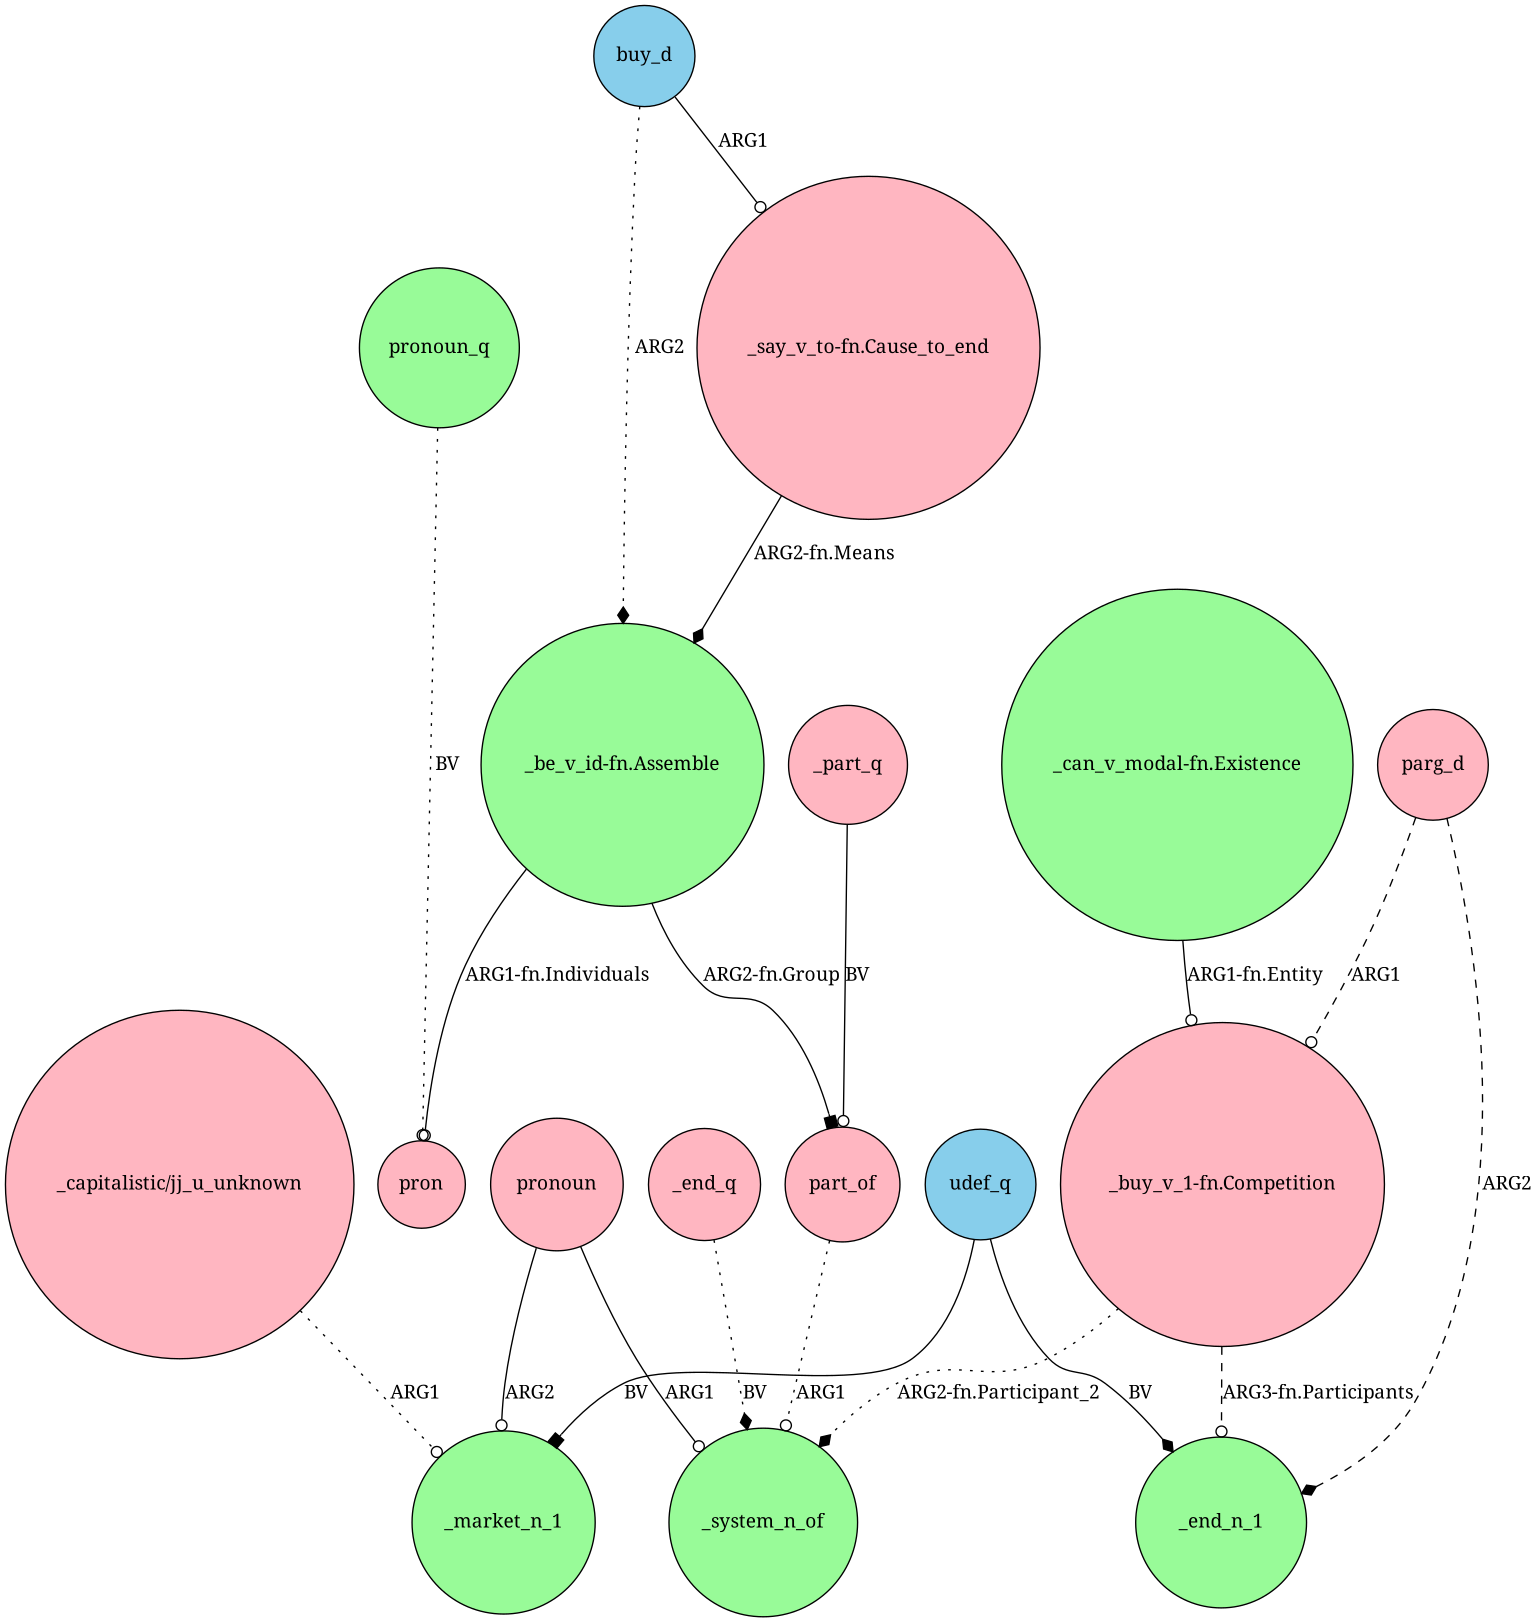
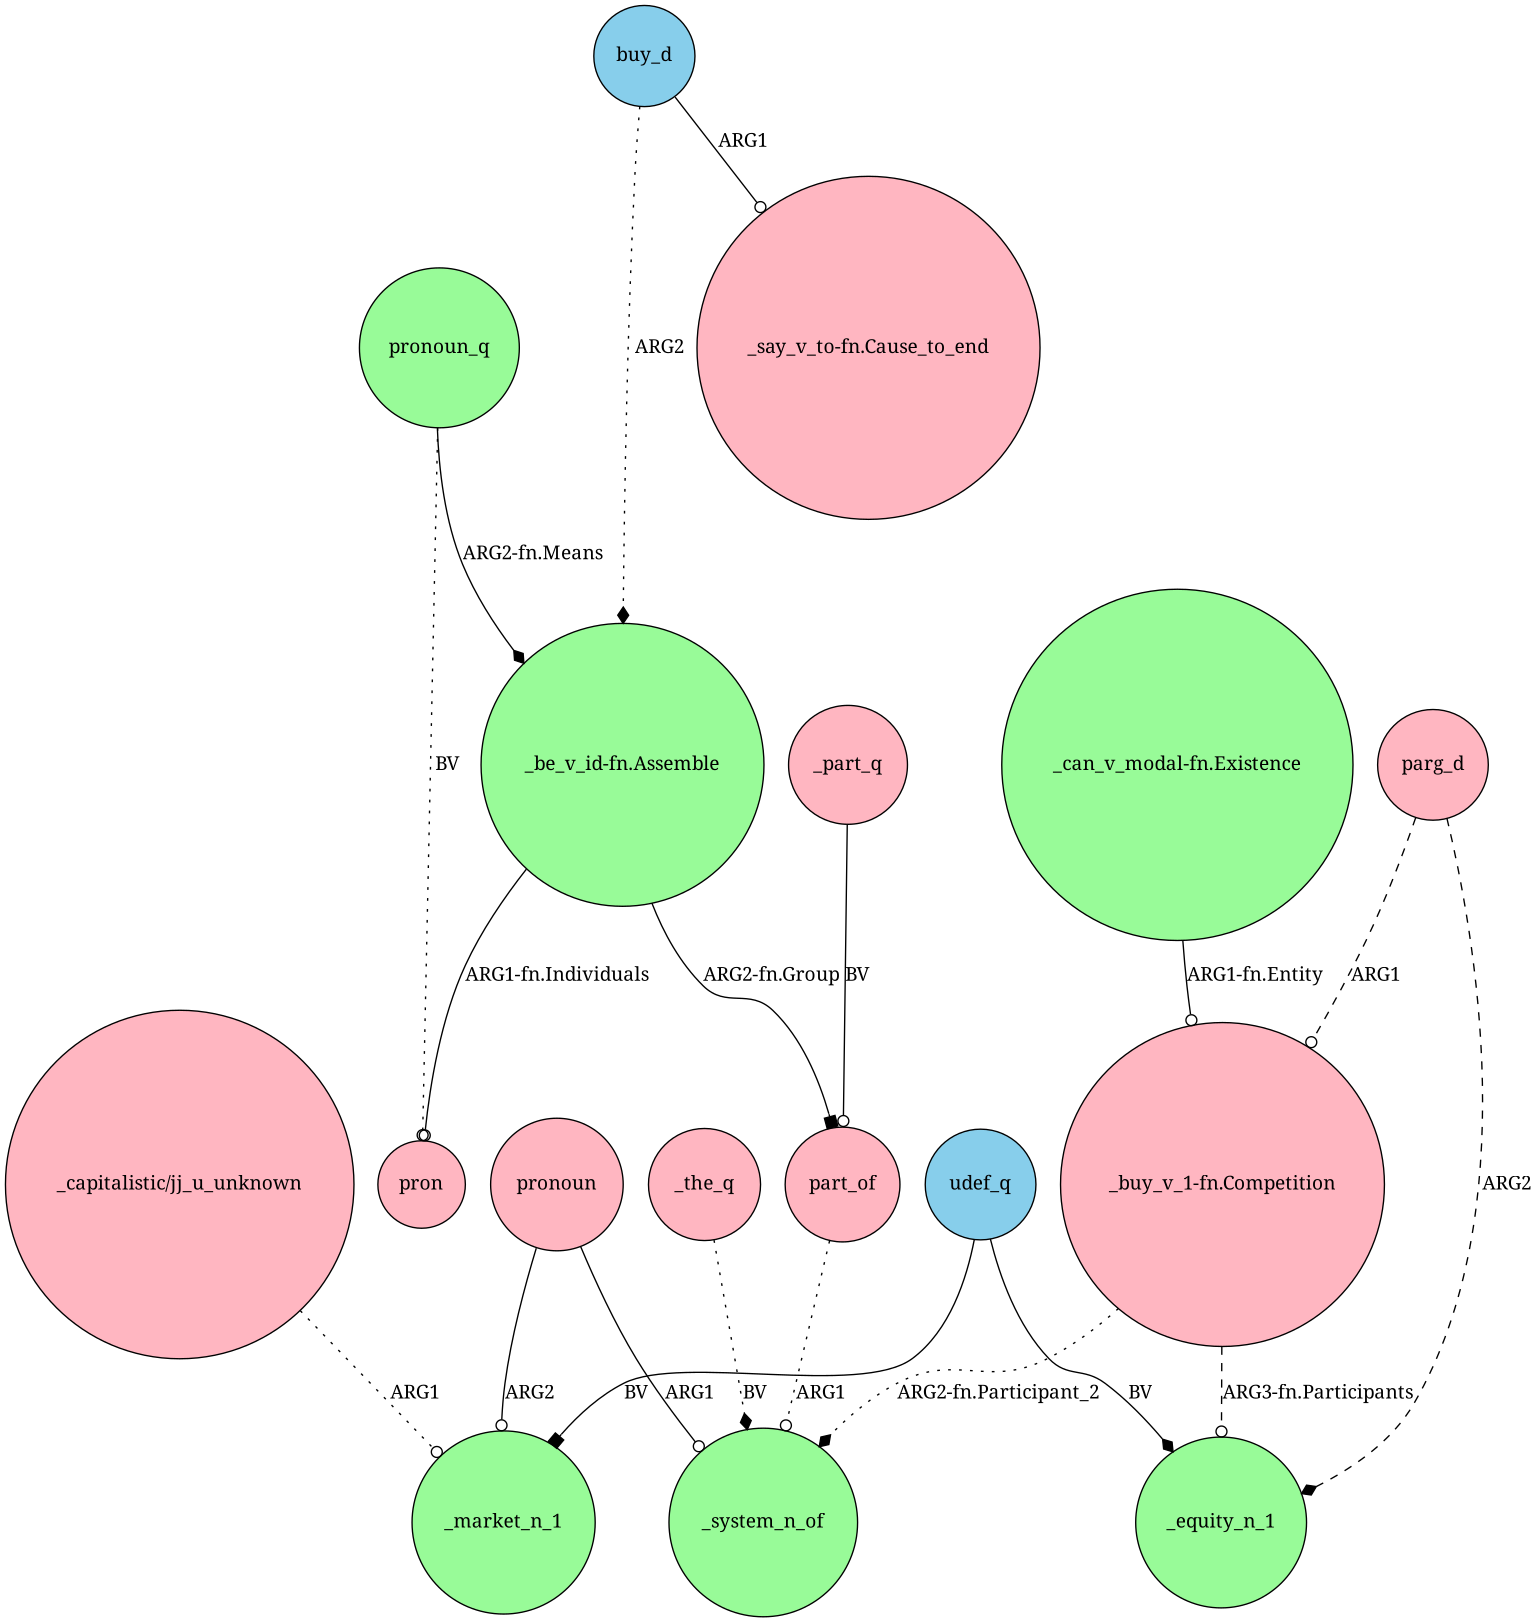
(742, 562) -> (456, 546)
(705, 1185) -> (705, 1185)
(1221, 1522) -> (1221, 1522)
